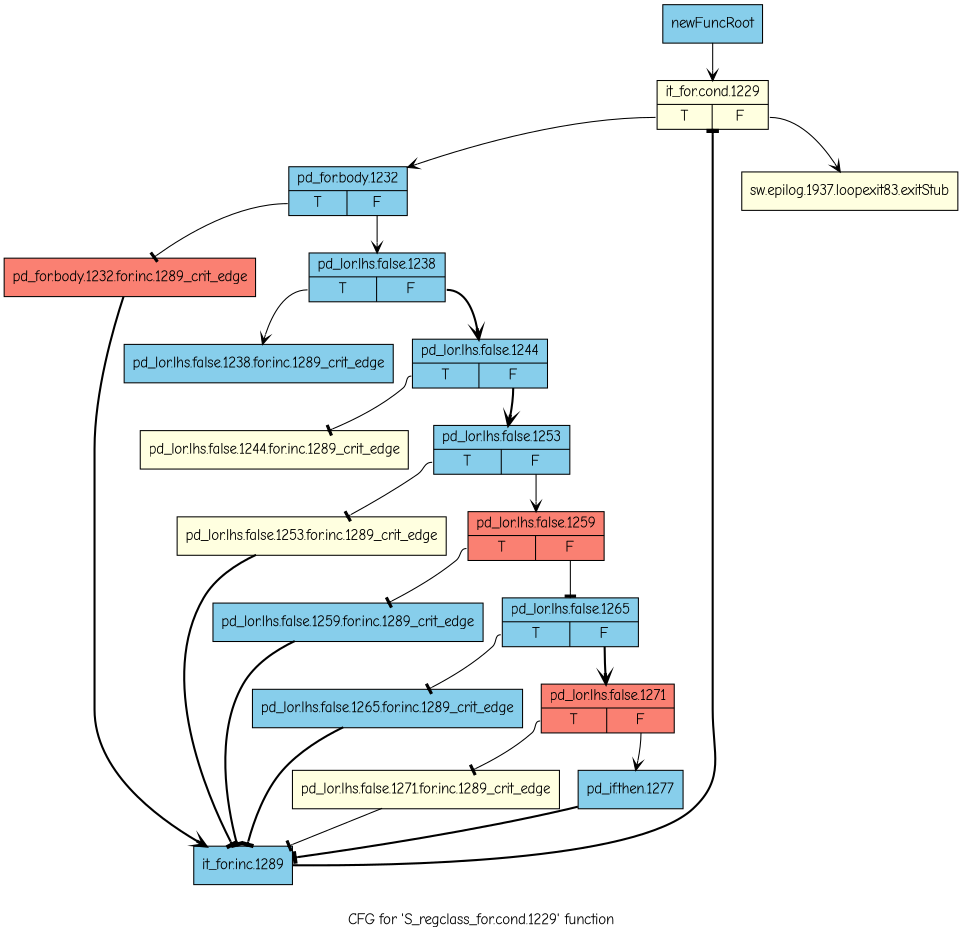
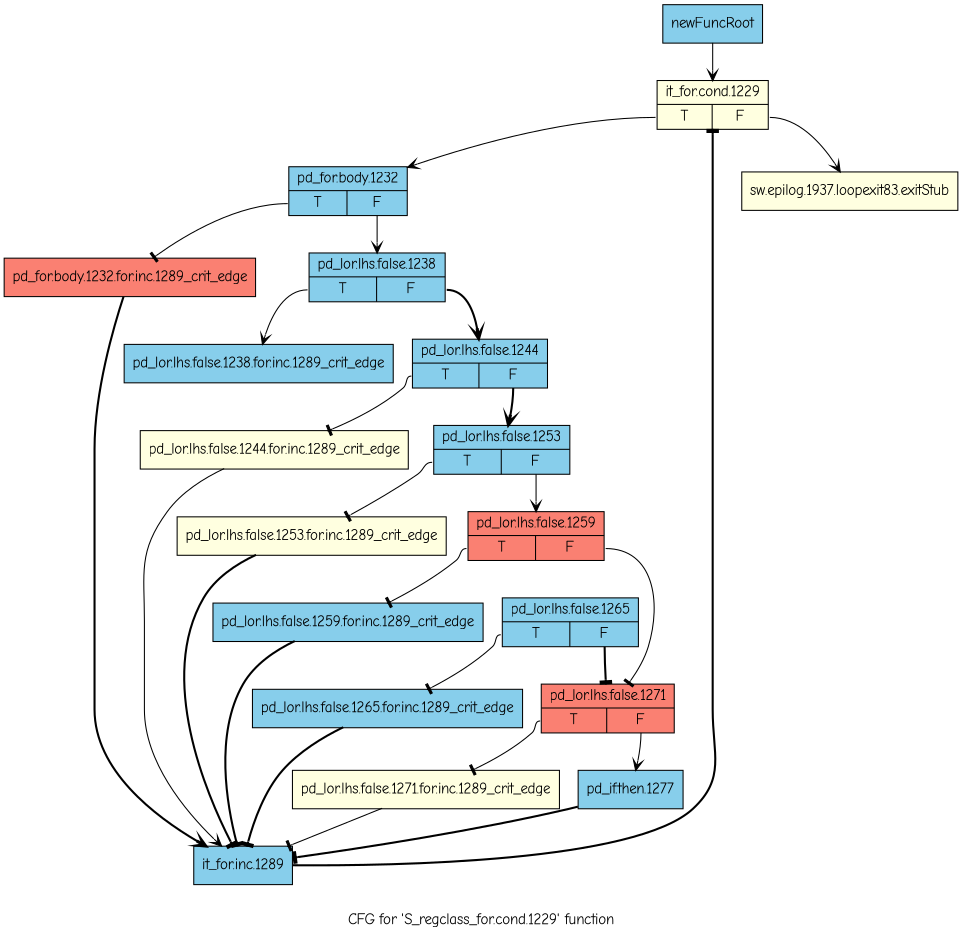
(570, 577) -> (654, 603)
none -> (144, 647)
(605, 663) -> (605, 663)
